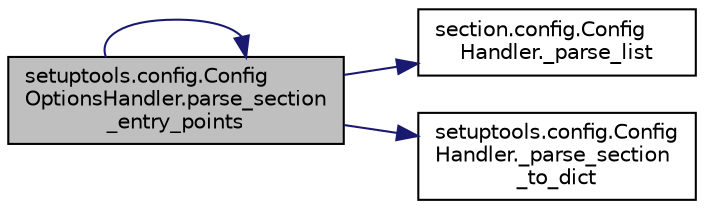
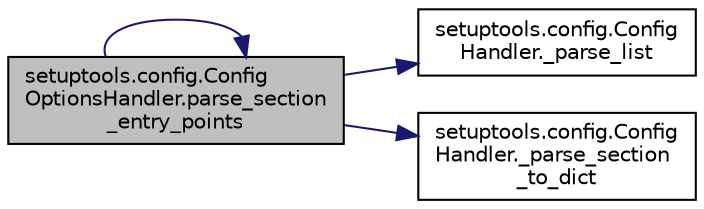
(557, 42) -> (557, 42)
